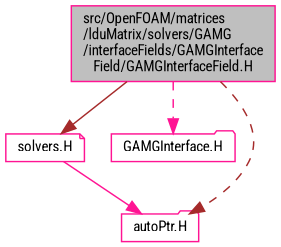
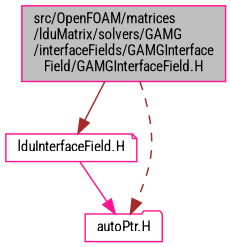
(45, 148) -> (71, 148)
(173, 148) -> none
